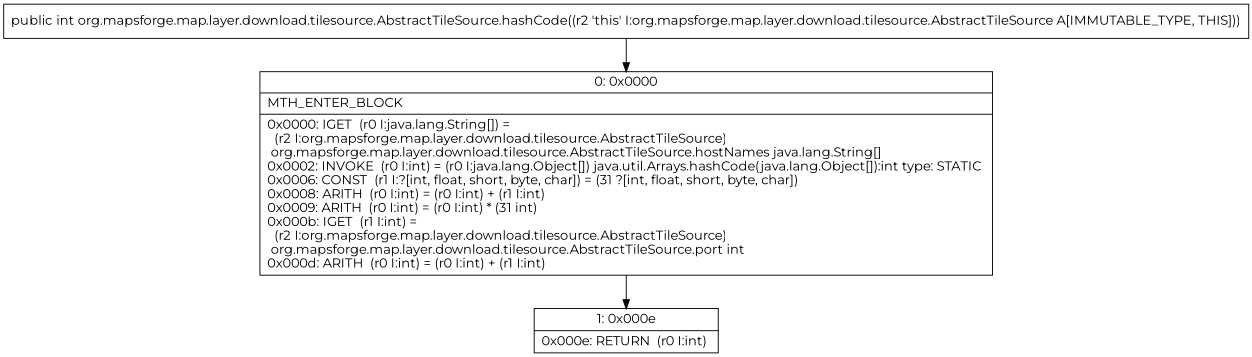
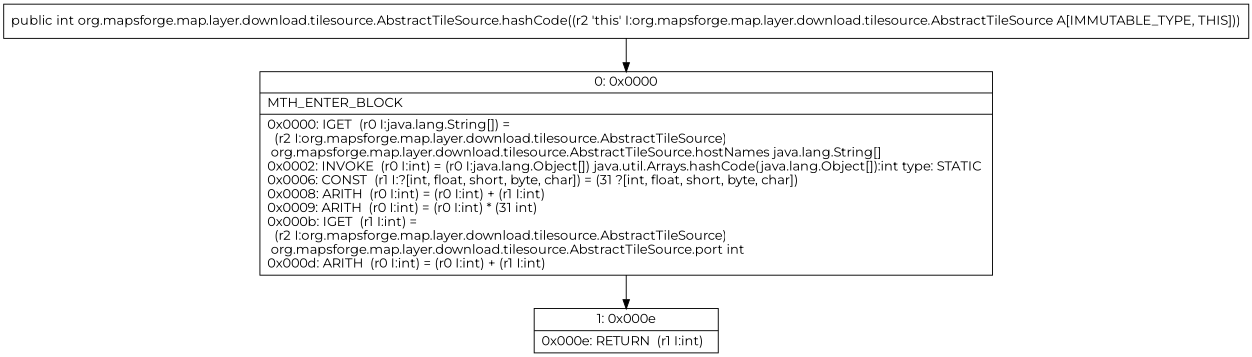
(626, 341) -> (624, 341)
